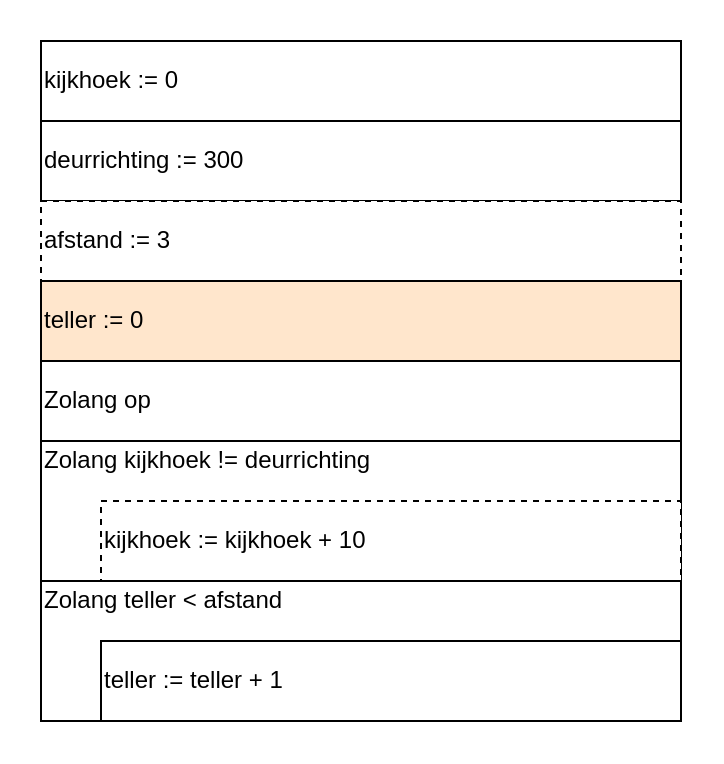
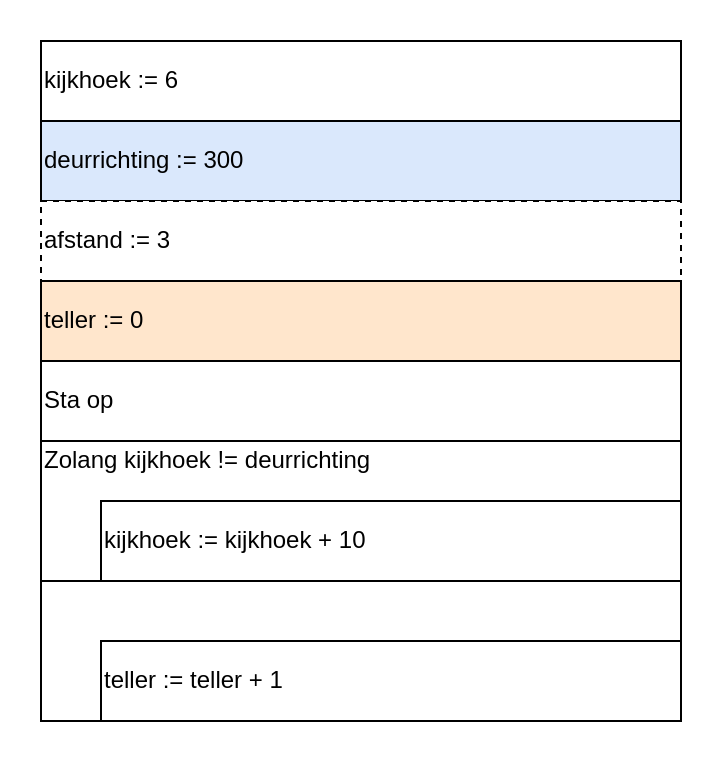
(120, 81) -> (120, 81)
(361, 161) -> (361, 161)
(99, 401) -> (82, 401)
(391, 541) -> (391, 541)
(221, 601) -> none
